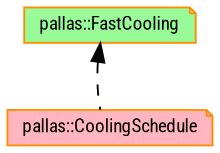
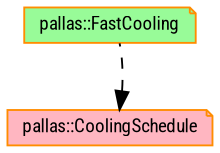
(98, 86) -> (122, 67)
